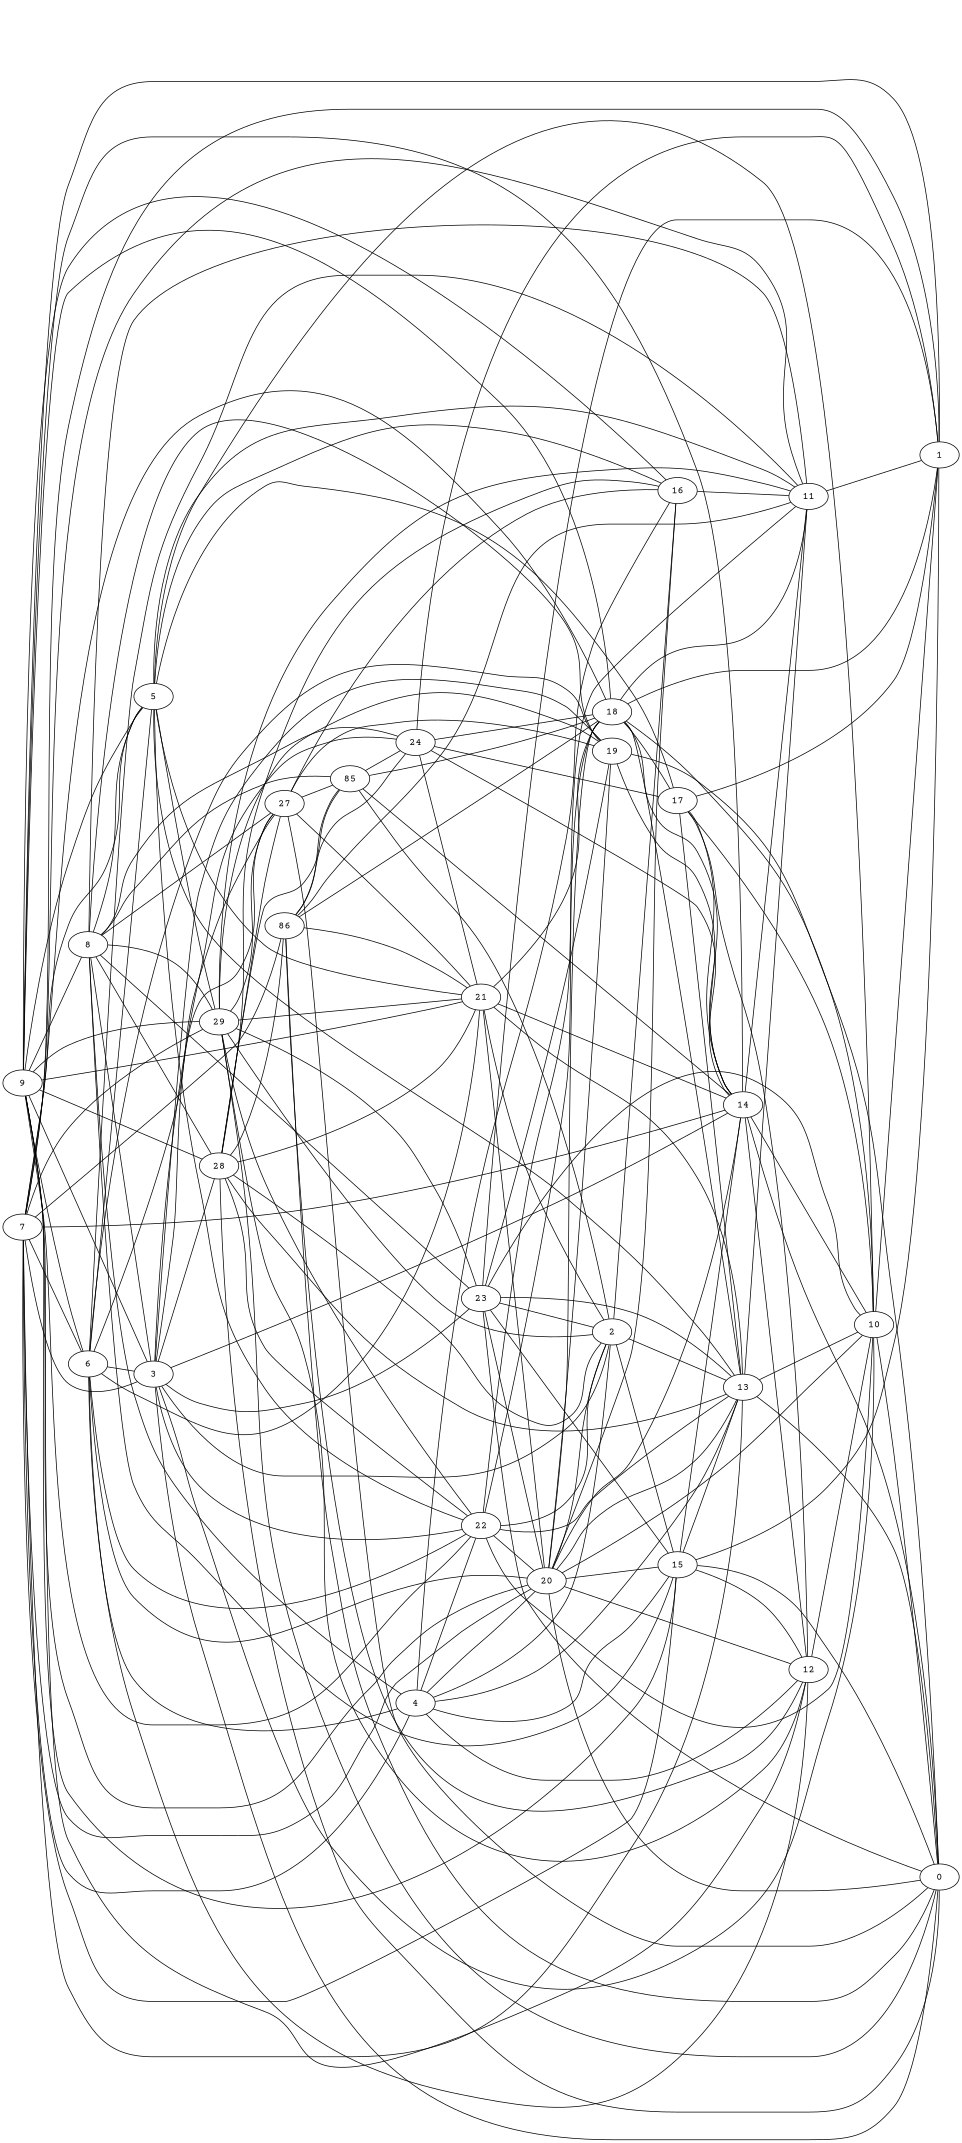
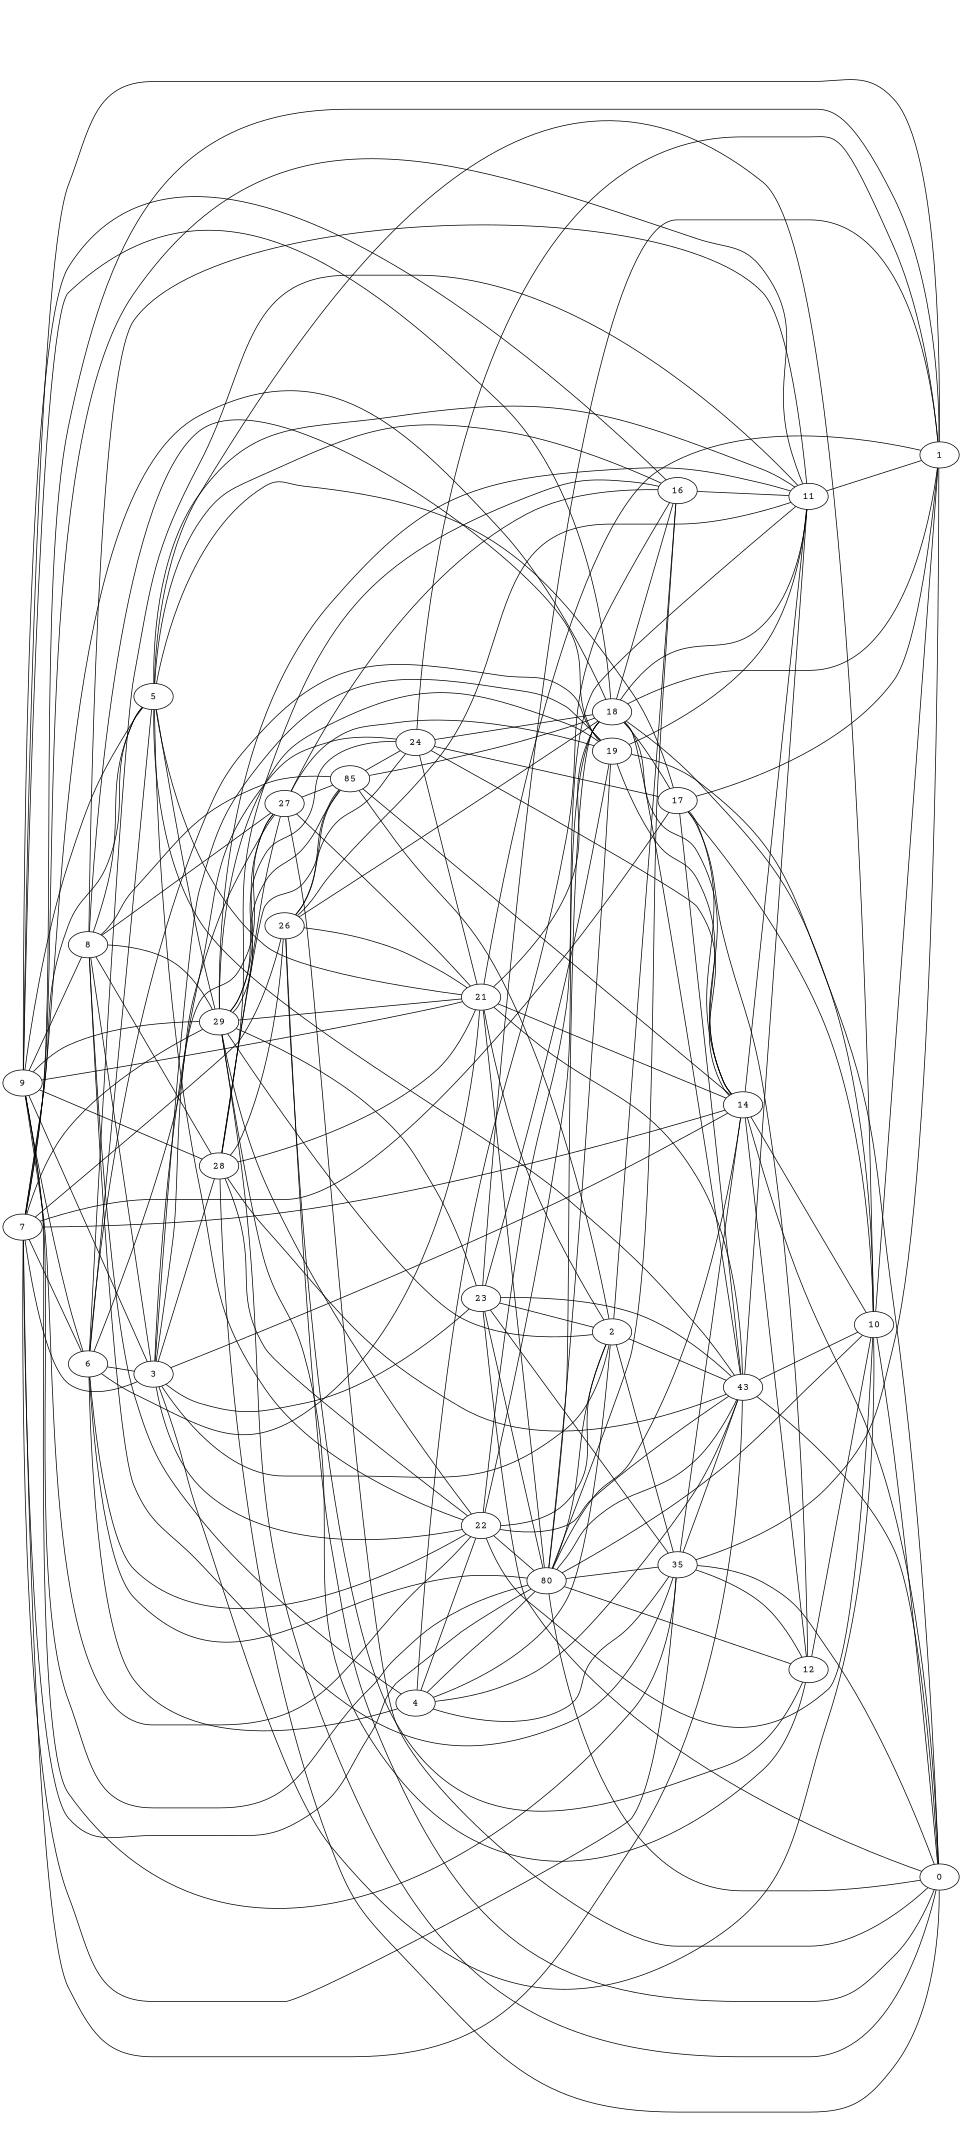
(330, 140) -> none
none -> (585, 588)
none -> (645, 601)
none -> (756, 656)
(215, 783) -> (281, 840)
none -> (272, 873)
(285, 926) -> (285, 926)
(737, 1077) -> none
(275, 1113) -> none
(428, 1321) -> none
(743, 1387) -> (743, 1387)
(678, 1565) -> (678, 1565)
(547, 1581) -> (547, 1581)
(617, 1780) -> none
(70, 1875) -> (415, 1122)
(144, 1950) -> none
(316, 2037) -> none
(401, 2072) -> none
